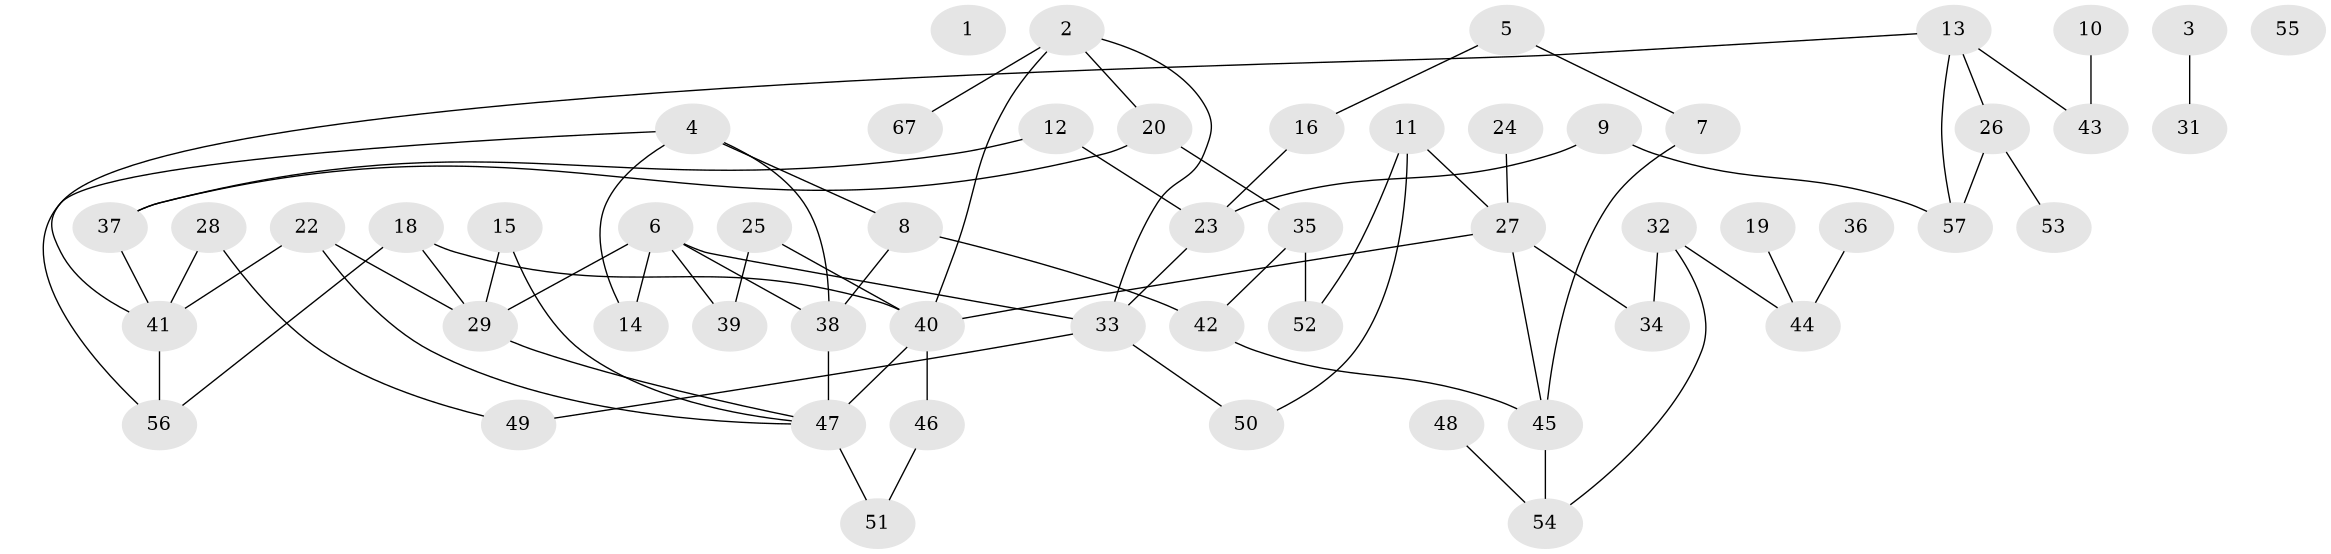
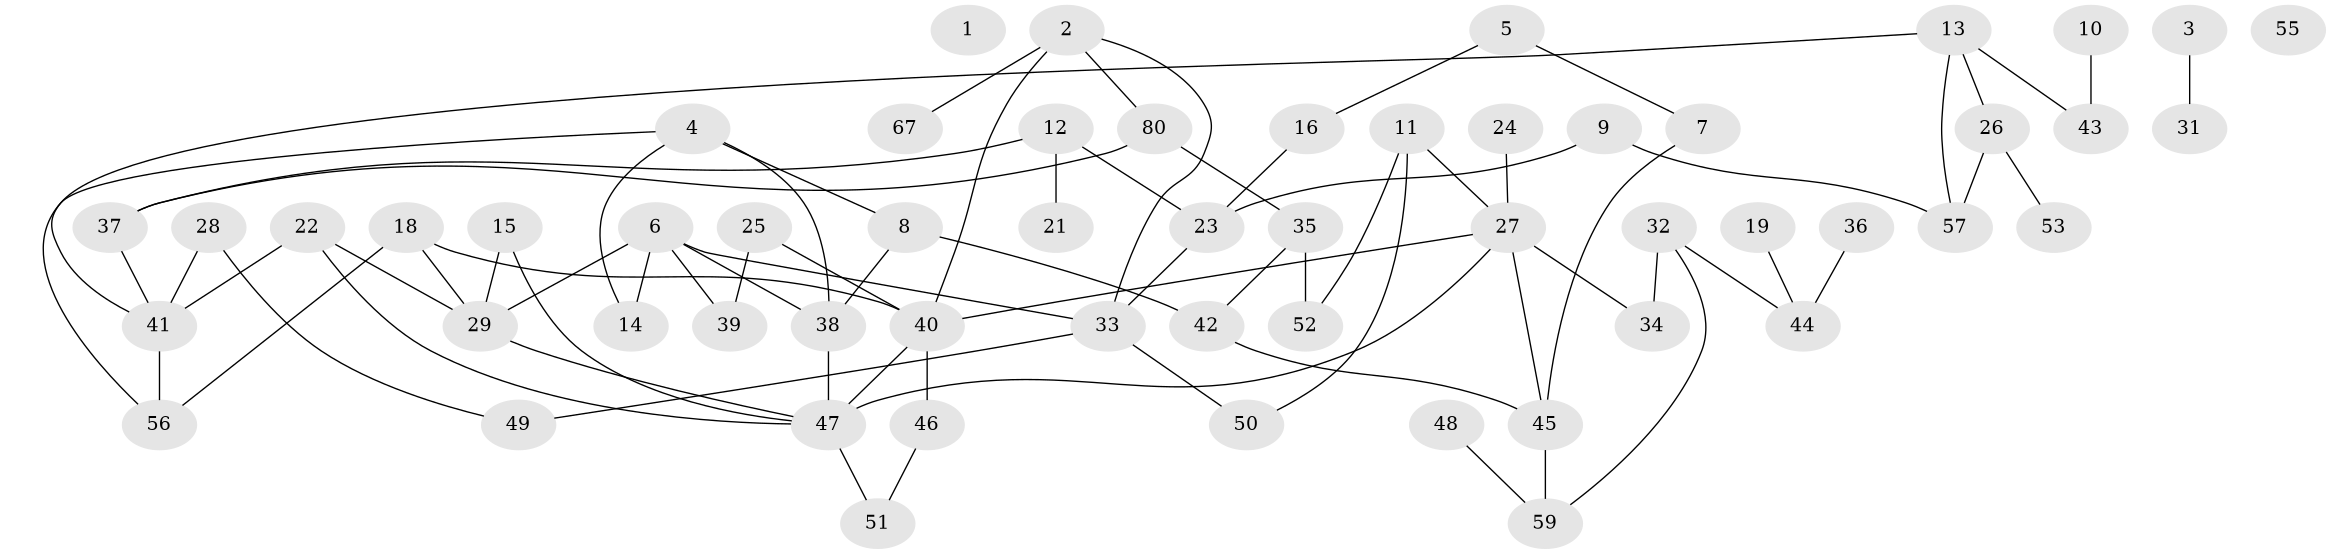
(1155, 129) -> (1155, 129)
none -> (1056, 228)
none -> (1209, 385)
(1545, 524) -> (1545, 524)
